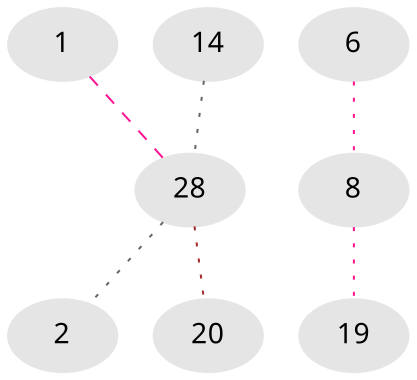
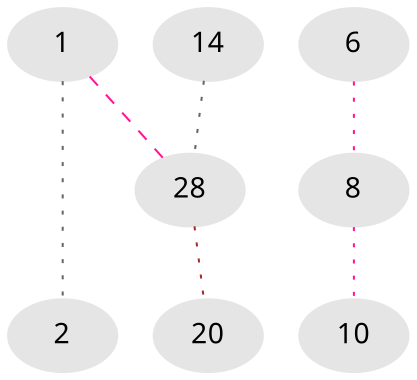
(126, 263) -> (63, 190)
(354, 336) -> (354, 336)
